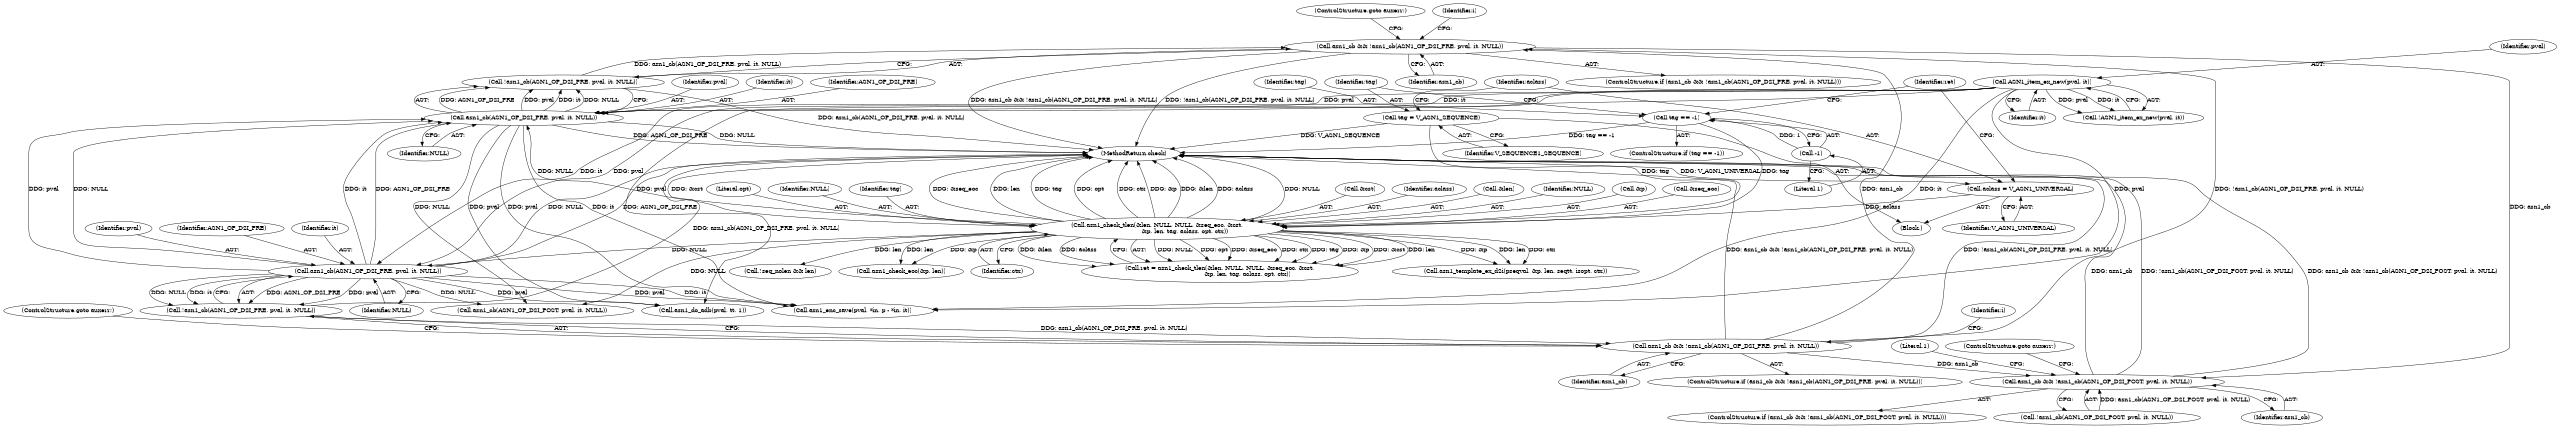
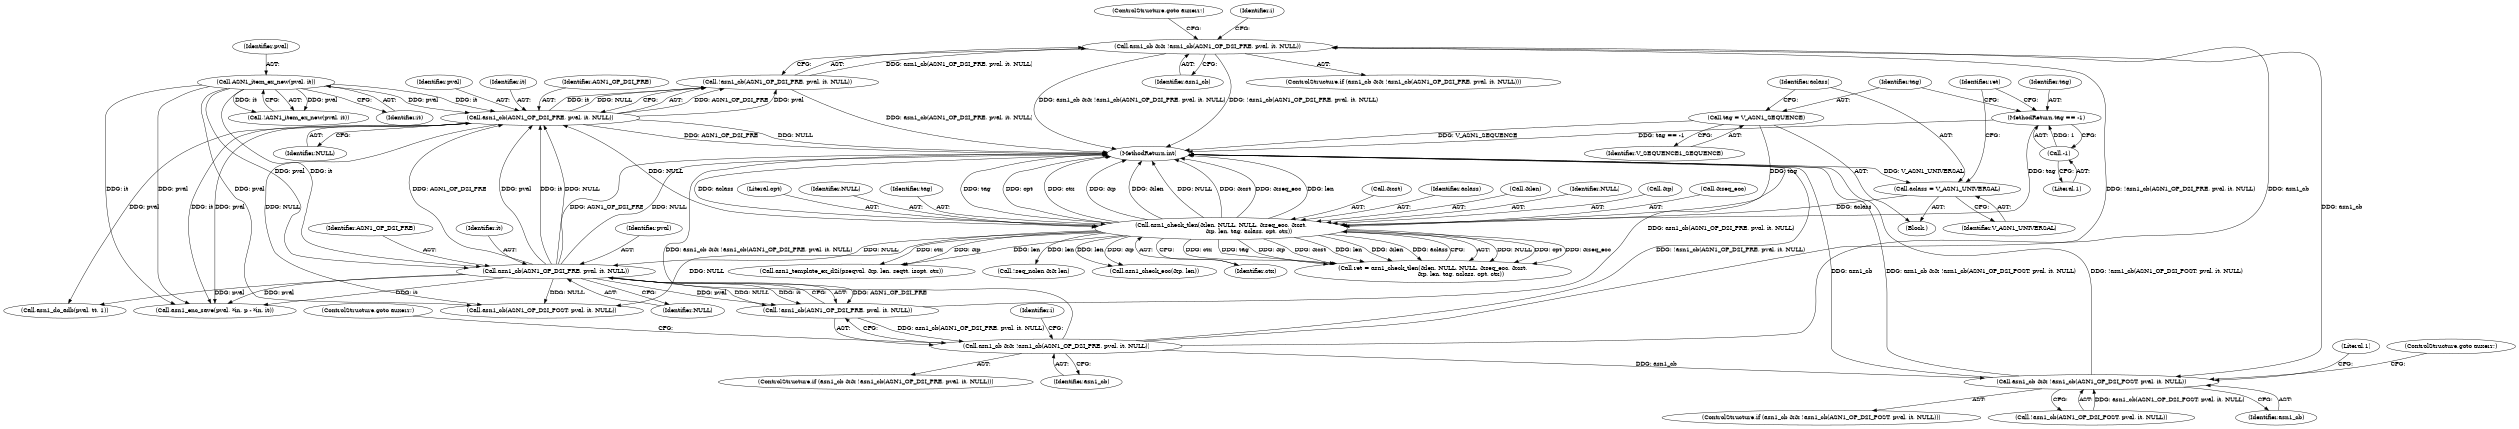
(1328, 104) -> (247, 284)
(1677, 118) -> (2046, 118)
(1134, 154) -> (1148, 154)
(1677, 154) -> none
